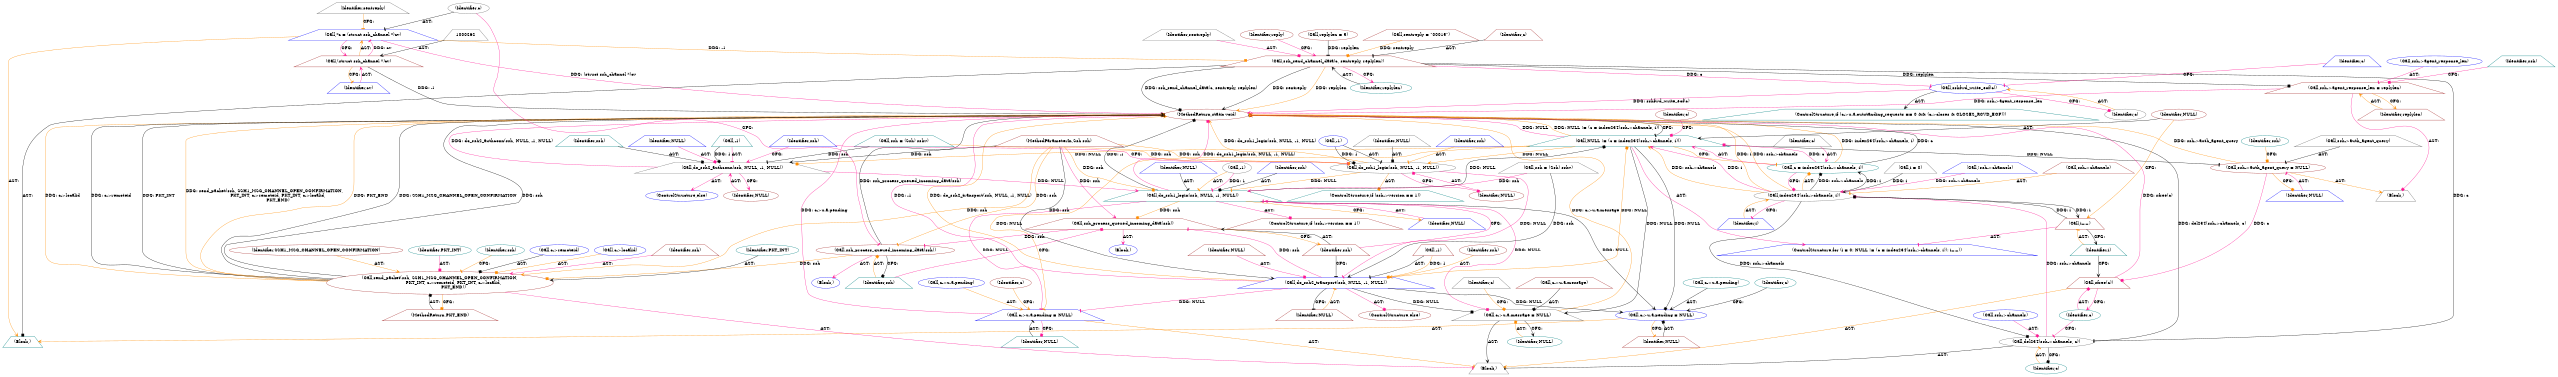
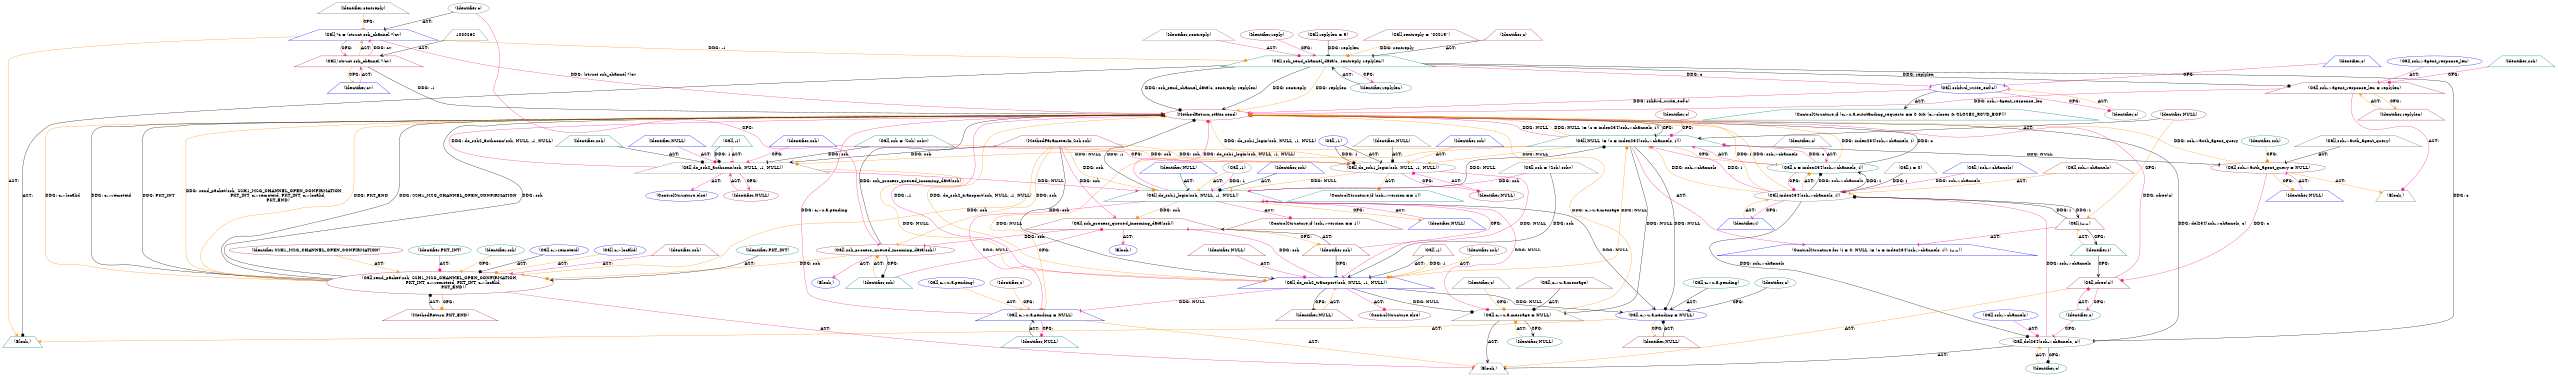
(1328, 61) -> (1328, 61)
(1207, 115) -> (1207, 115)
none -> (947, 237)
(1642, 257) -> (1642, 257)
